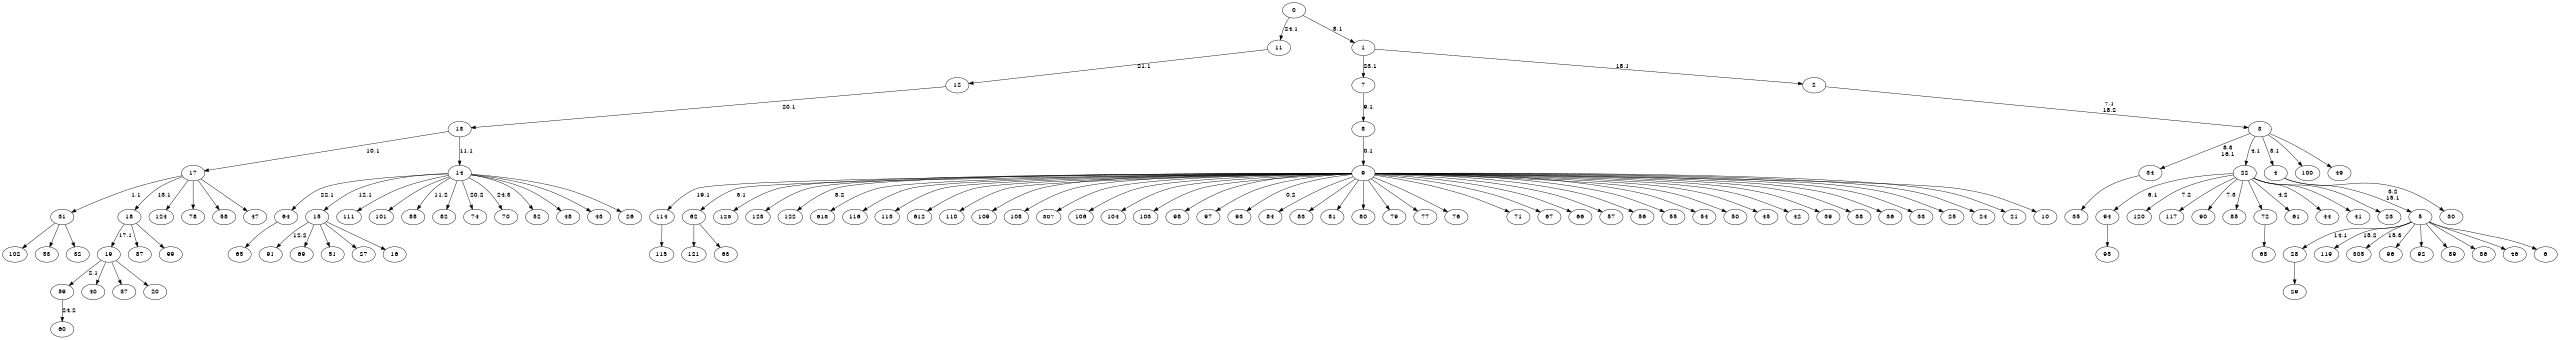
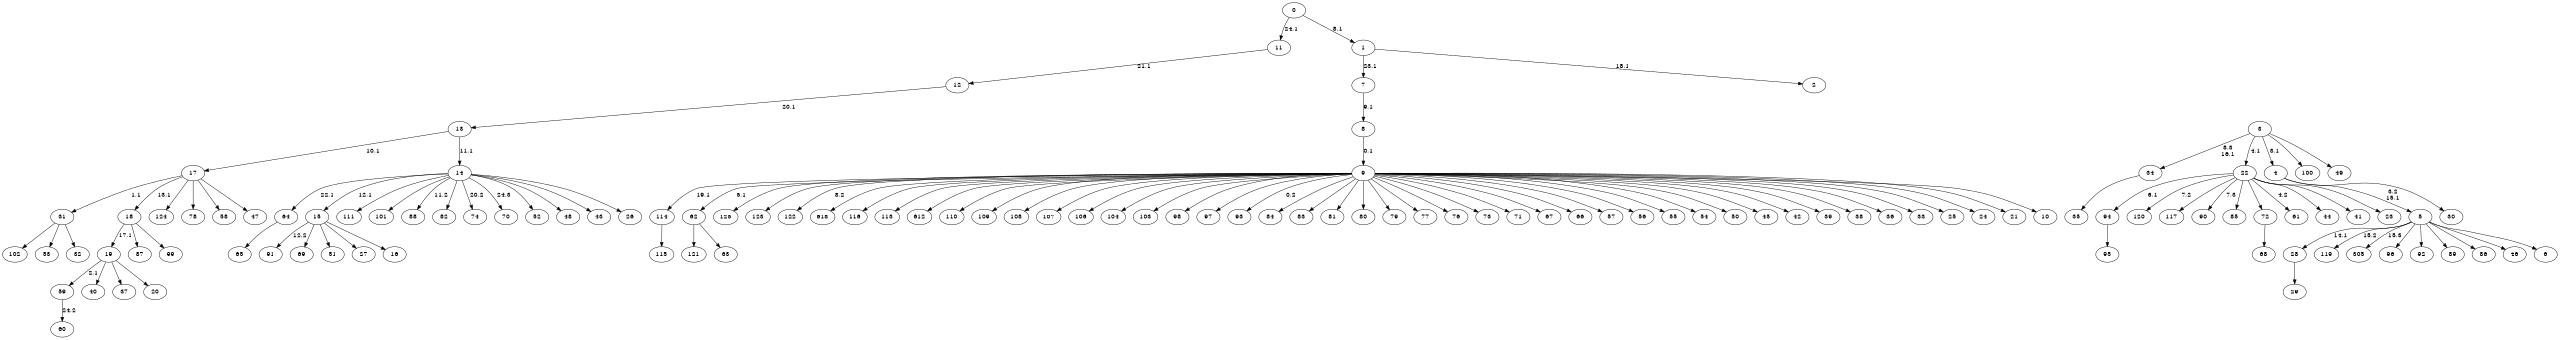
(2035, 107) -> none
(1049, 217) -> (1049, 217)
none -> (1487, 217)
